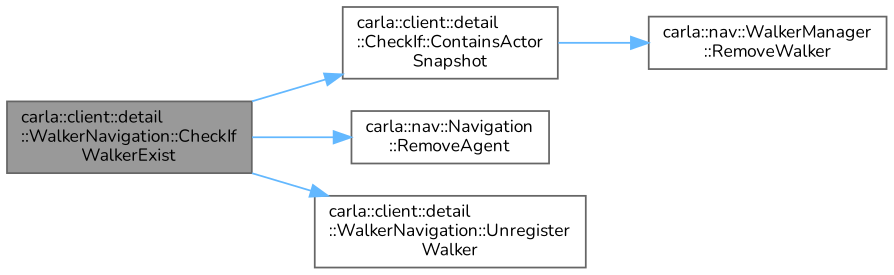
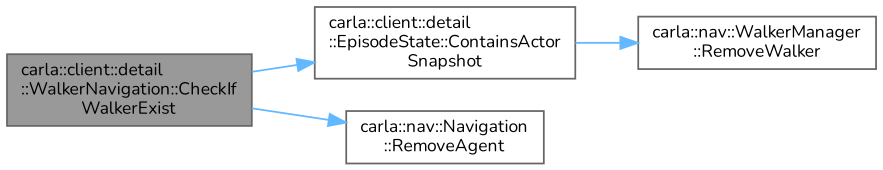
(450, 43) -> (445, 43)
(450, 232) -> none
